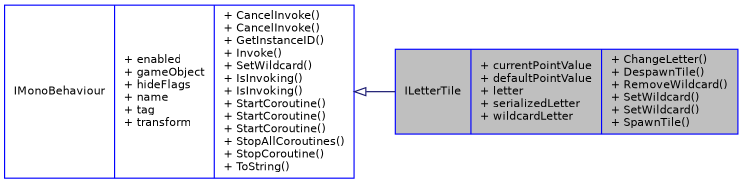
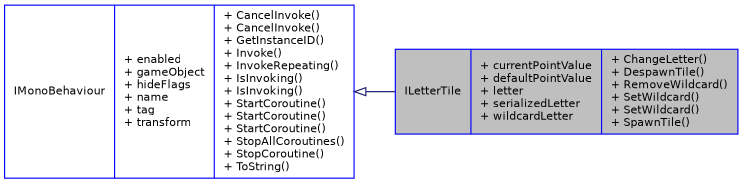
(268, 66) -> (281, 66)
